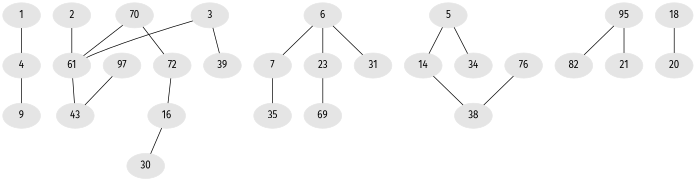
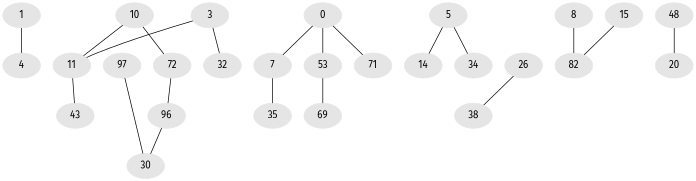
(72, 15) -> none
(135, 15) -> (135, 15)
(323, 15) -> (323, 15)
none -> (574, 15)
(624, 15) -> (624, 15)
(674, 15) -> (674, 15)
(72, 66) -> (72, 66)
(222, 66) -> (222, 66)
(323, 66) -> (323, 66)
(373, 66) -> (373, 66)
(524, 66) -> (524, 66)
(624, 66) -> none
(99, 91) -> (134, 116)
(448, 91) -> none
(22, 116) -> none
(167, 116) -> (167, 116)
